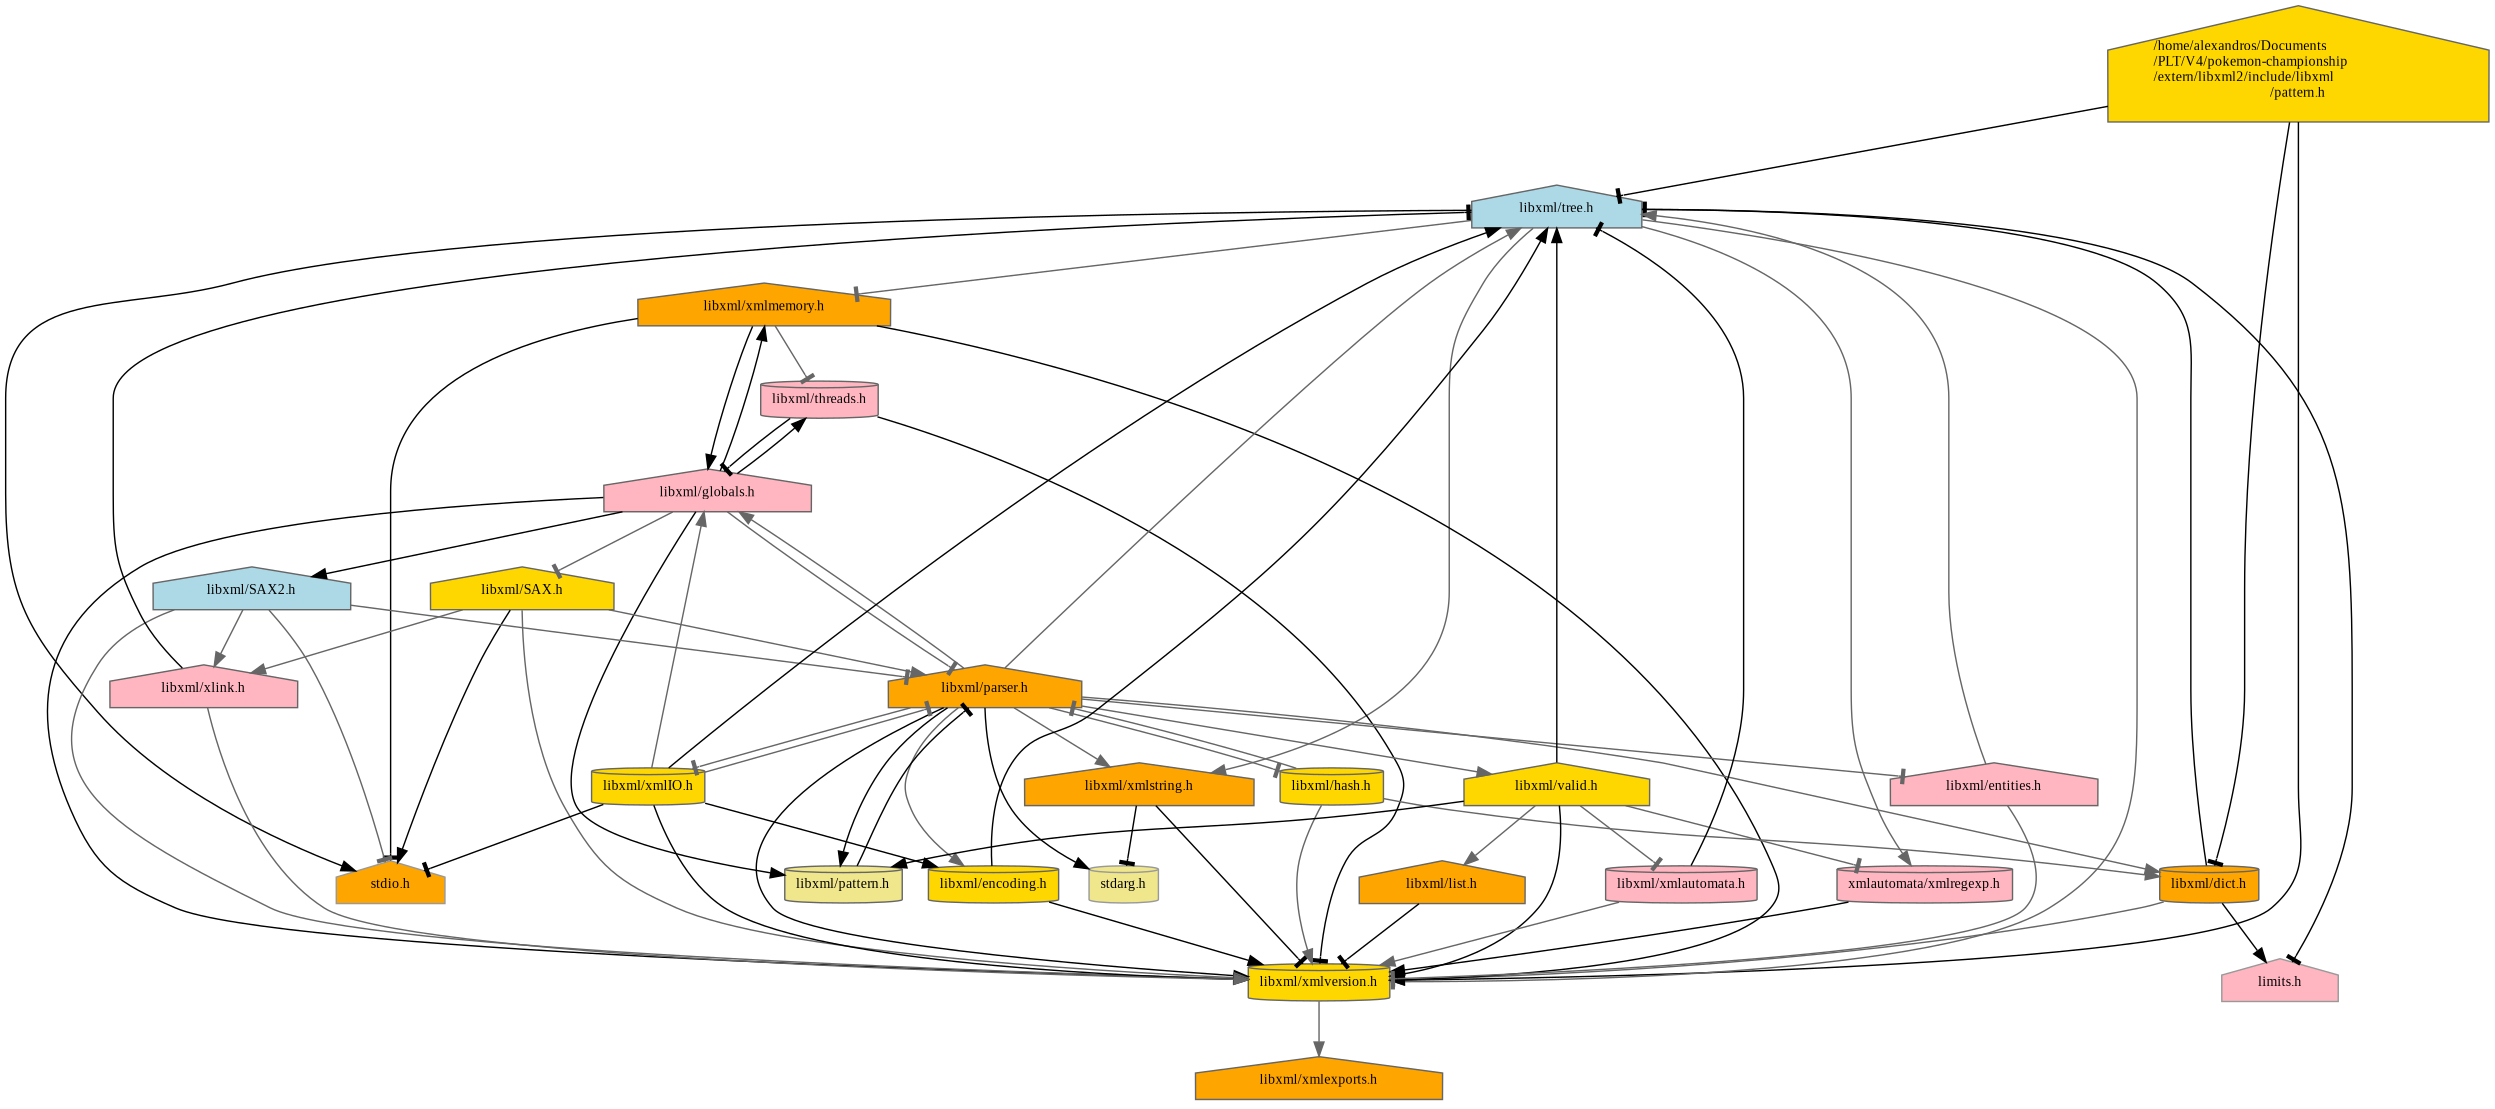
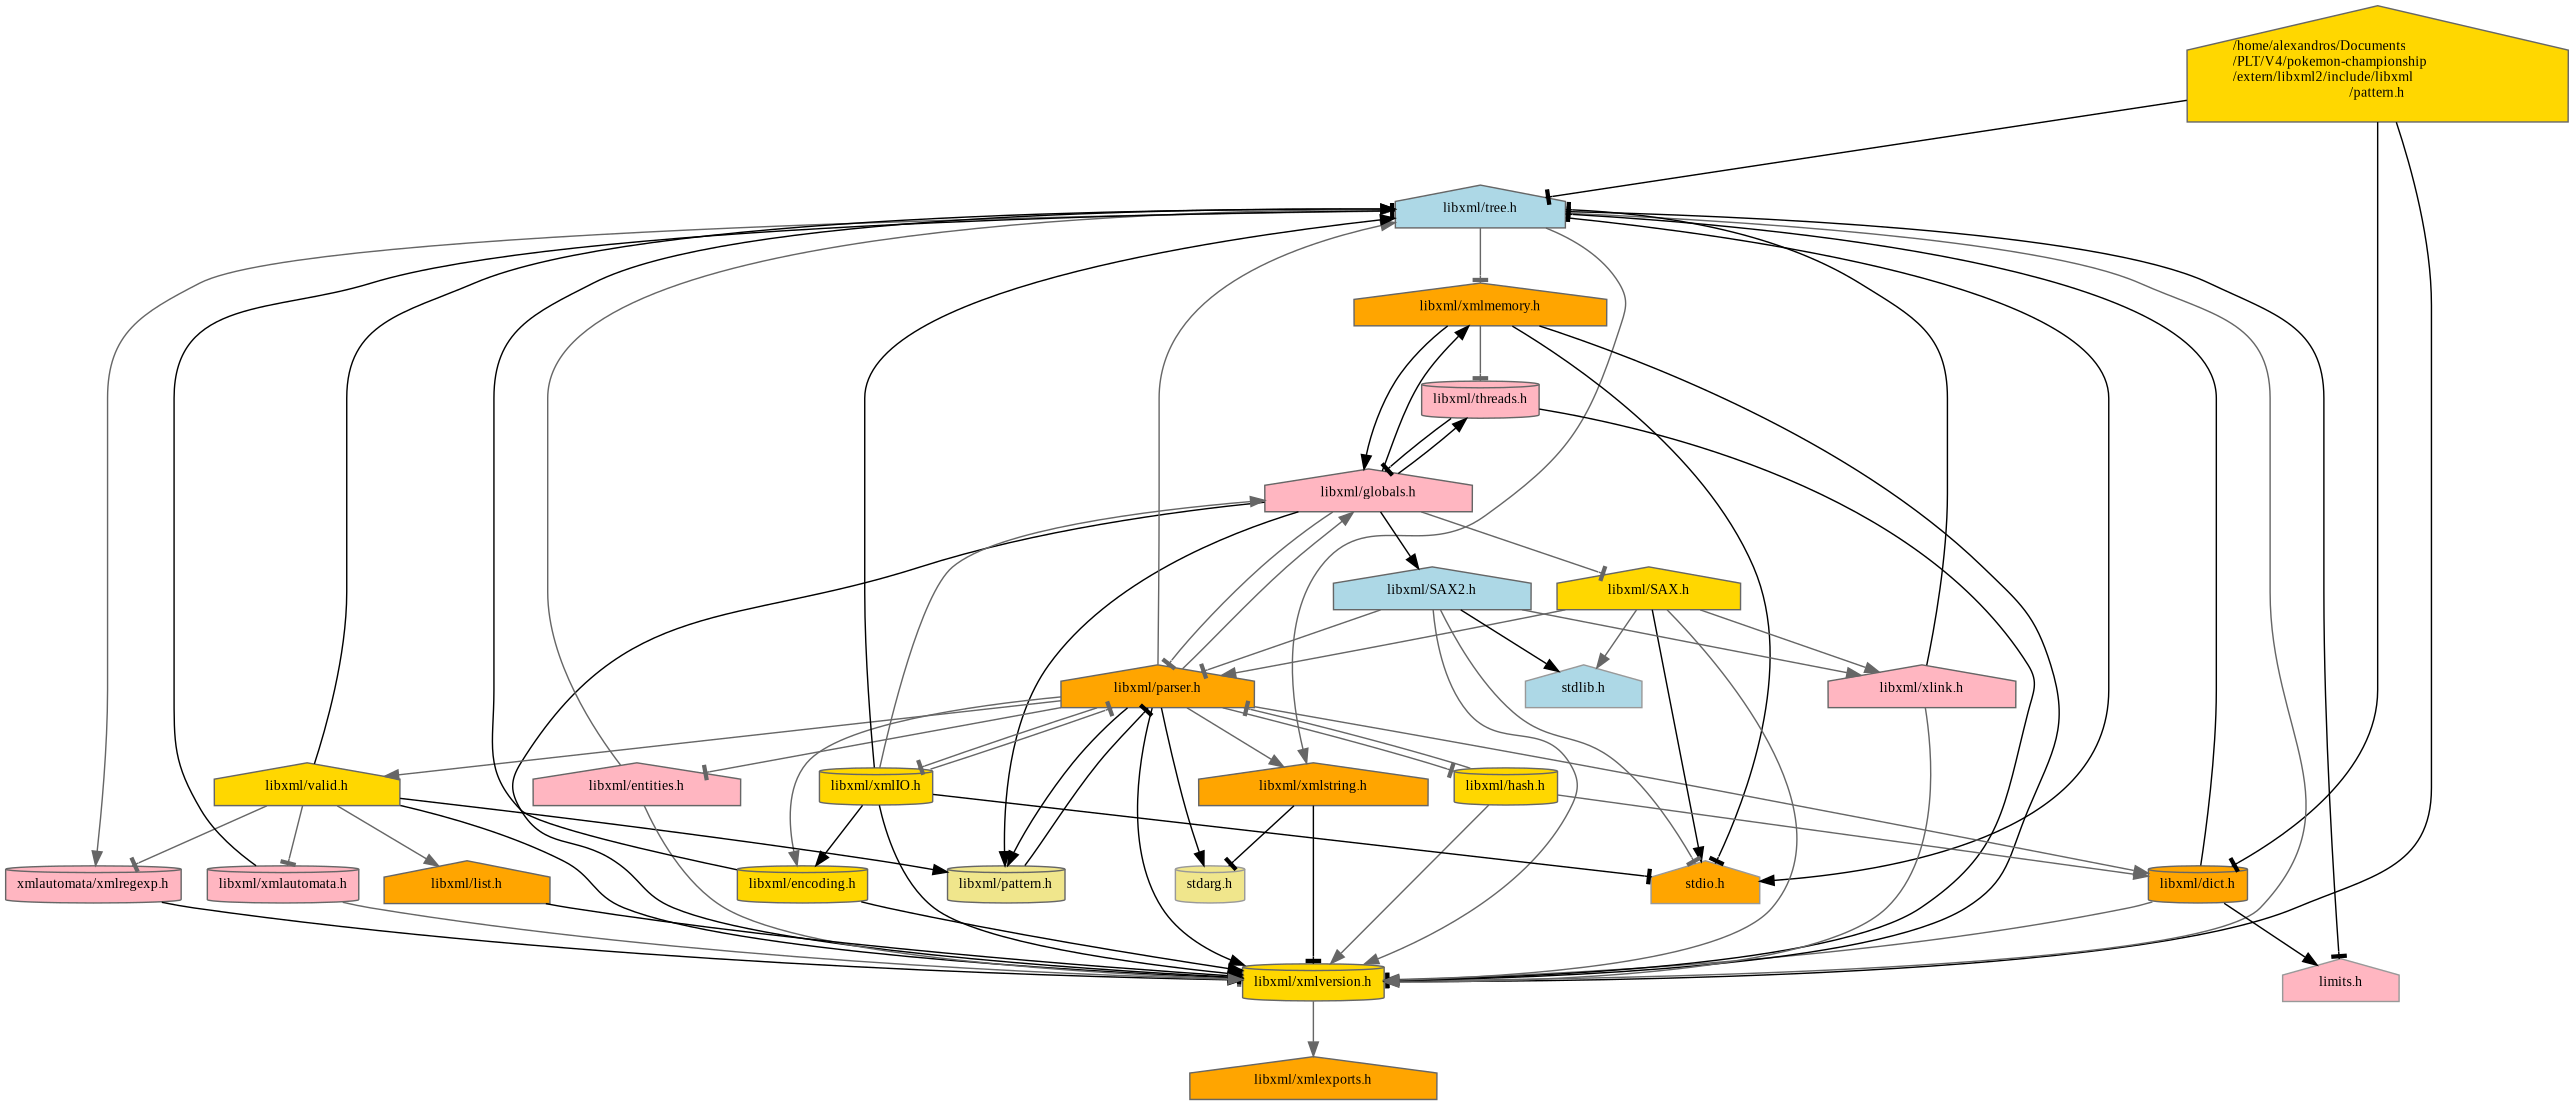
none -> (1584, 689)
